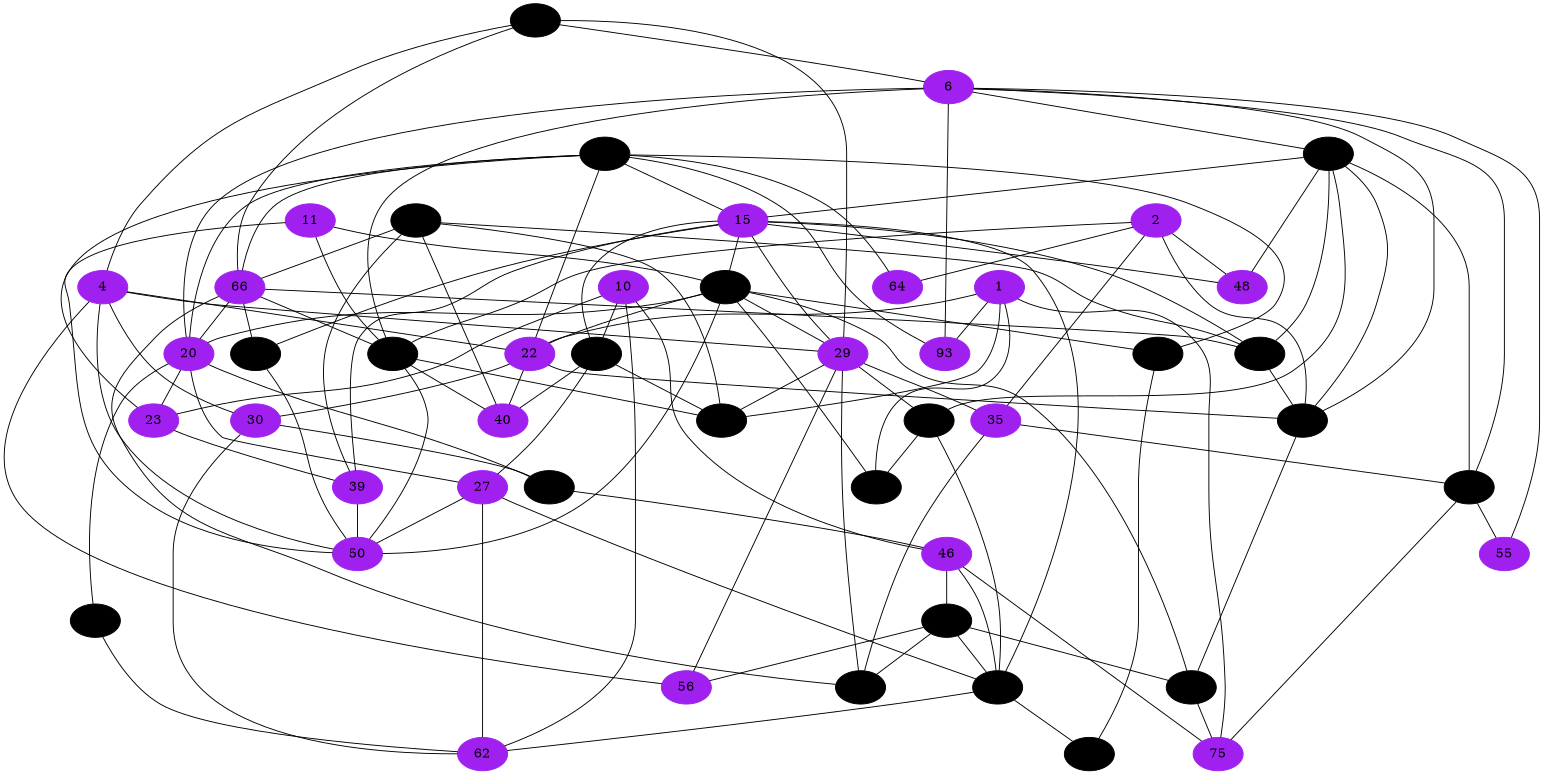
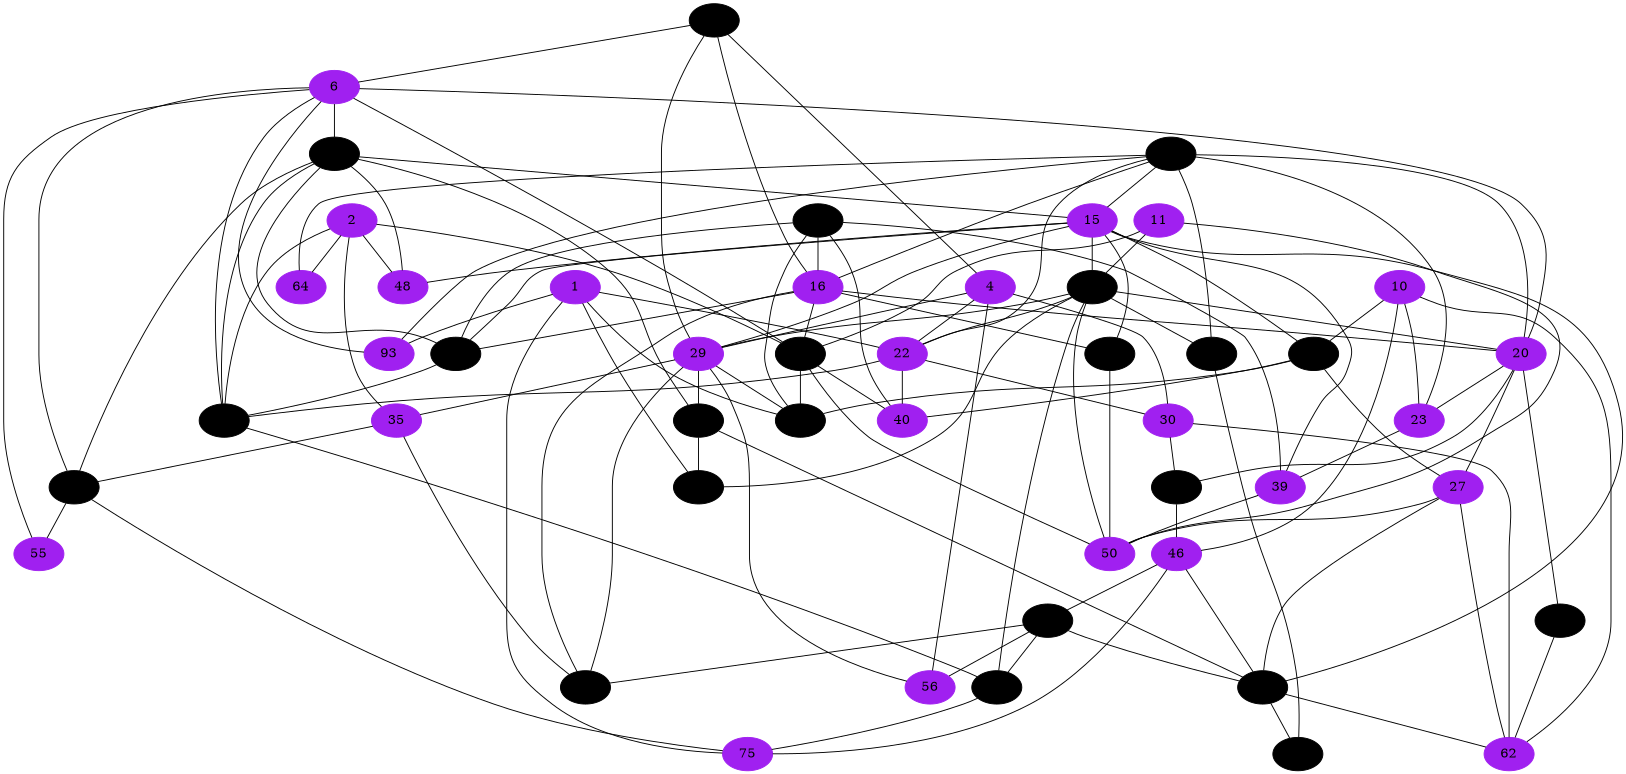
(240, 287) -> (818, 287)
(158, 476) -> none
